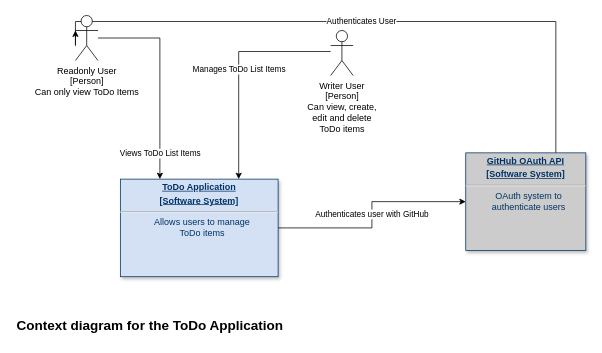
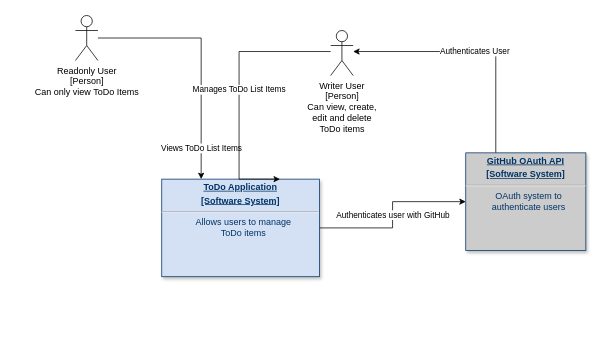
(389, 21) -> none
none -> (477, 51)
(199, 228) -> (240, 228)
(158, 325) -> none
